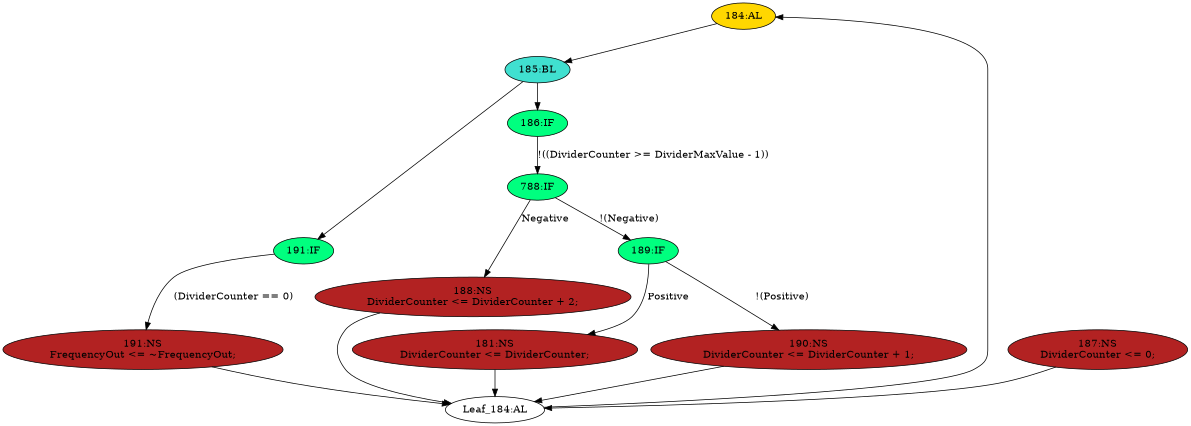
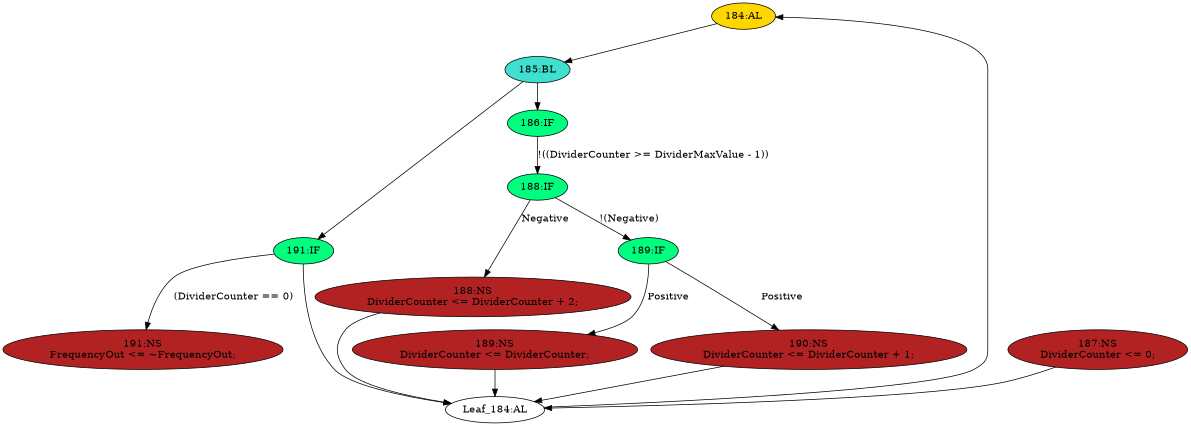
(538, 187) -> (538, 187)
(782, 297) -> (782, 297)
(495, 350) -> (495, 350)
(326, 389) -> (336, 370)
